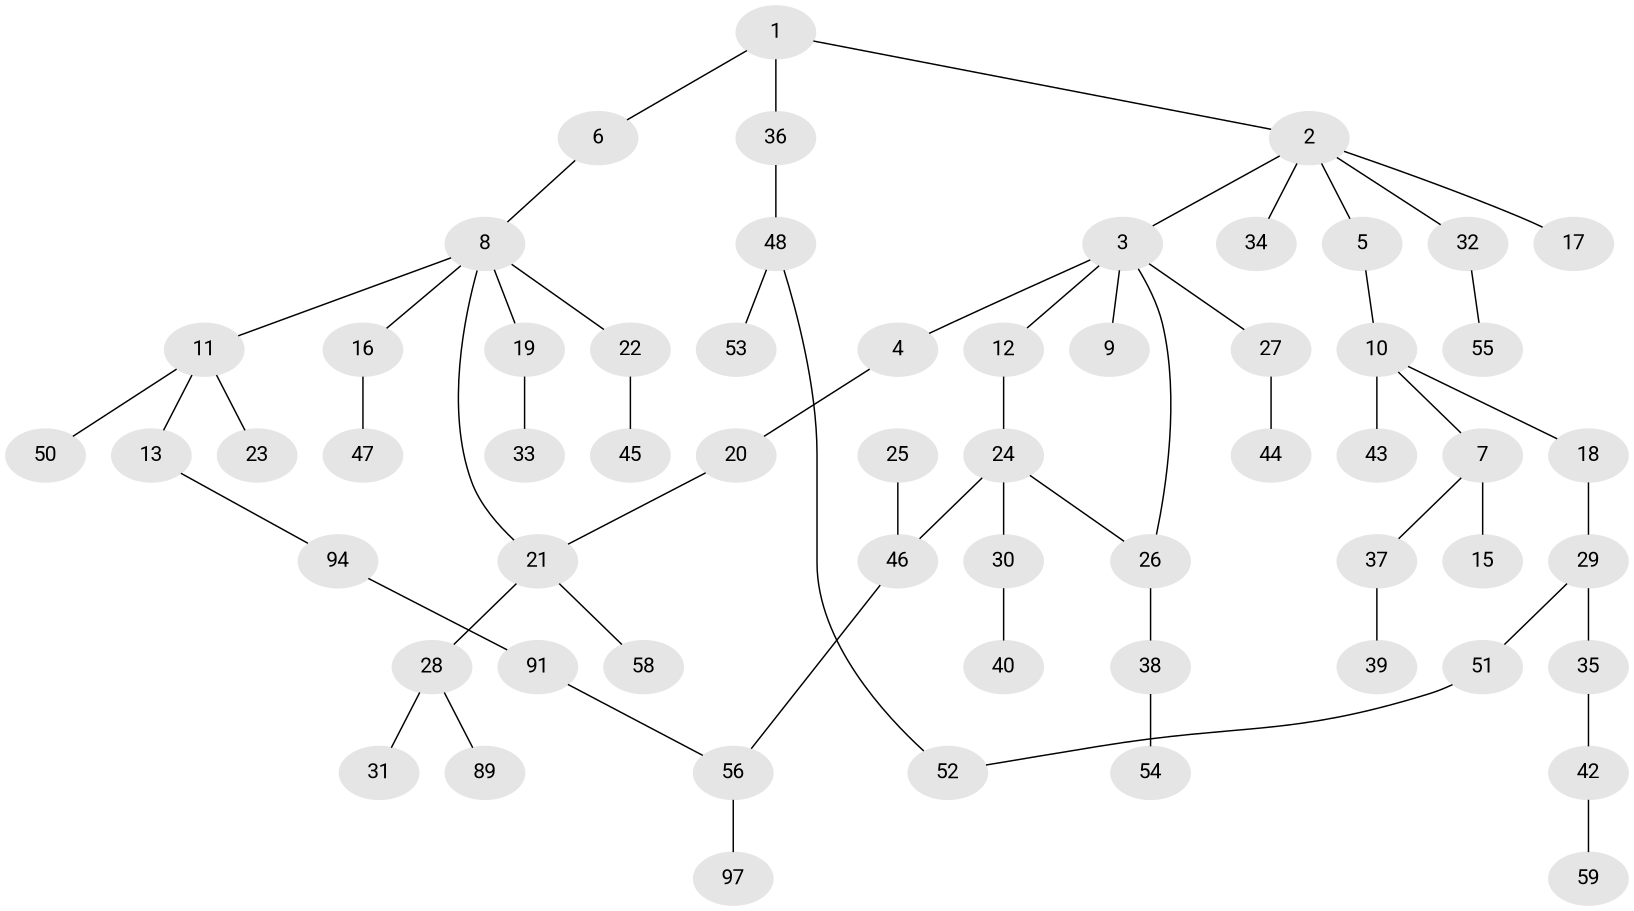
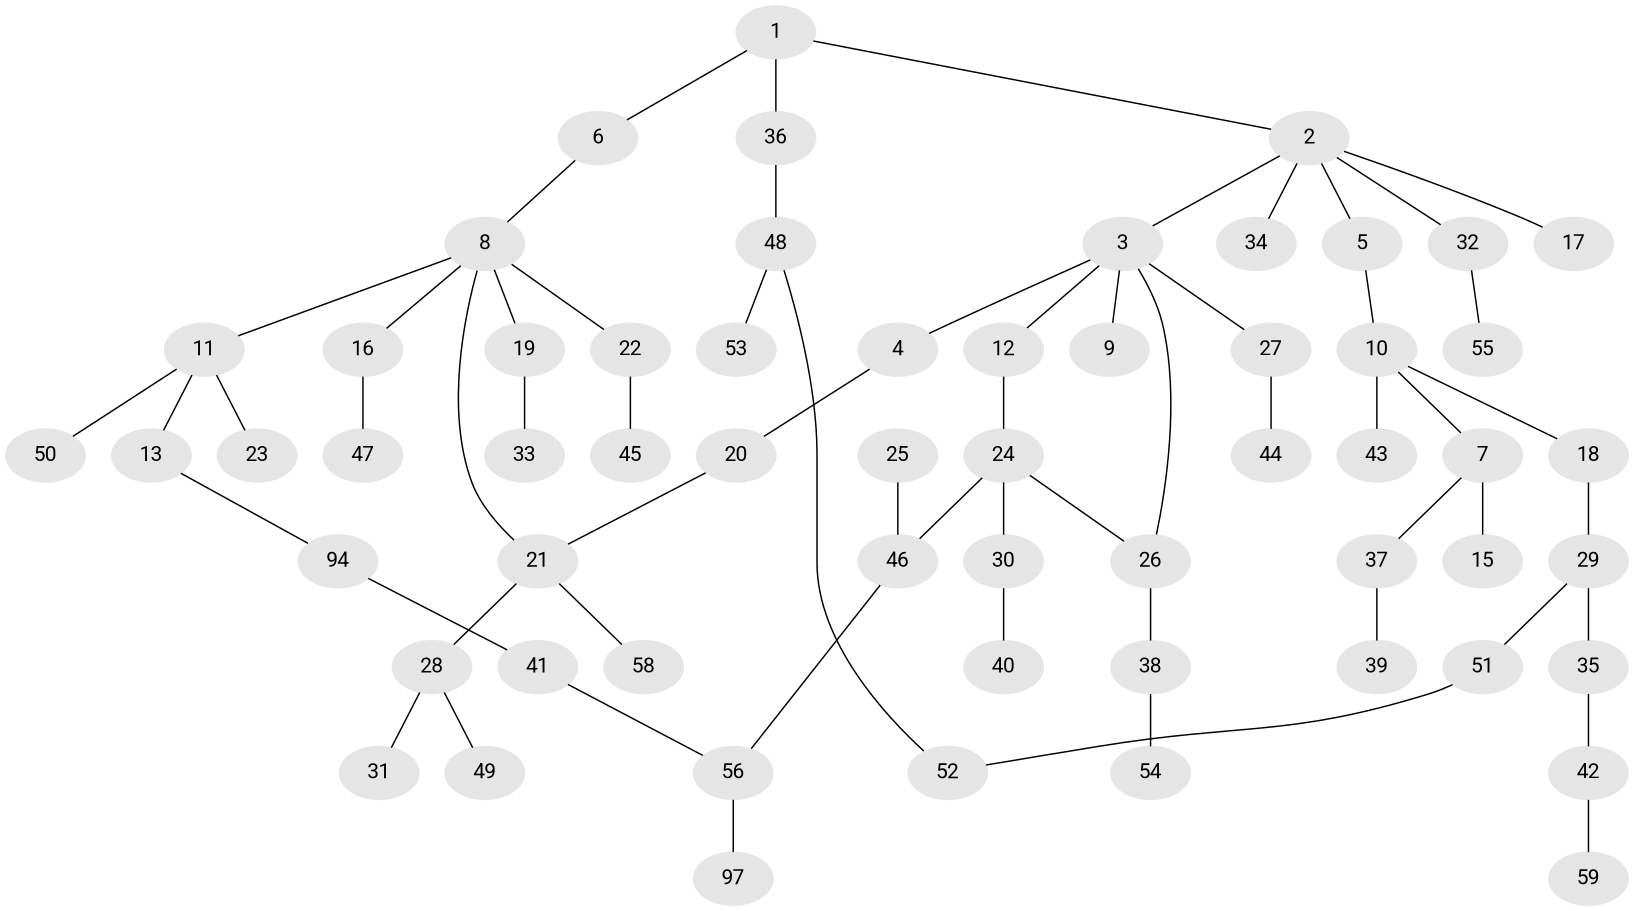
(538, 667) -> (538, 667)
(485, 773) -> (485, 773)
